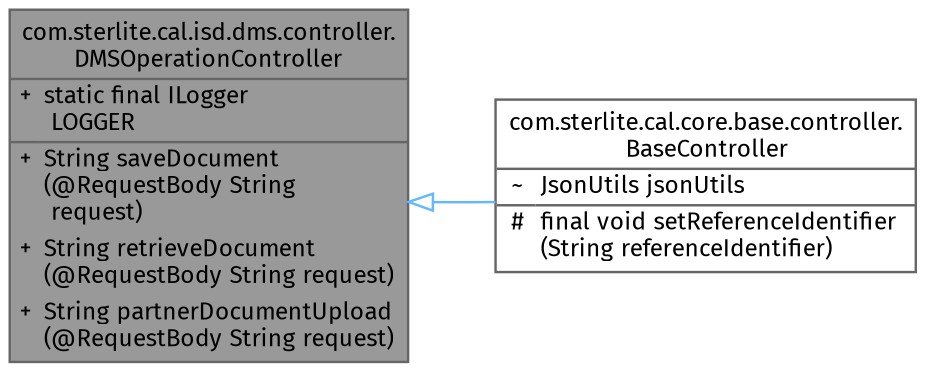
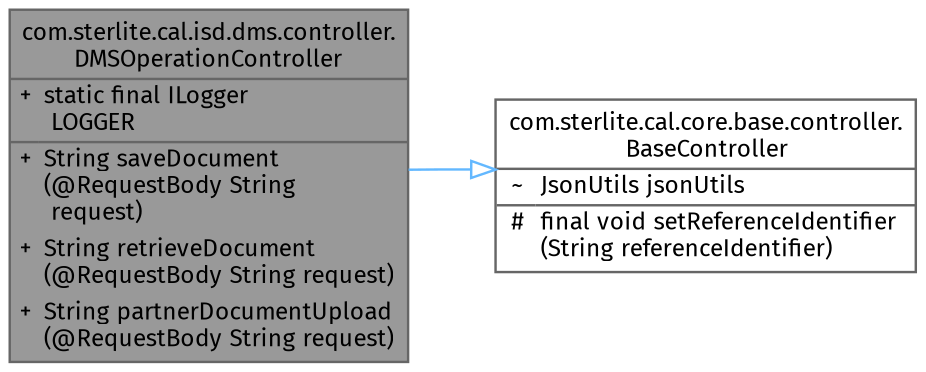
(464, 202) -> (440, 169)
